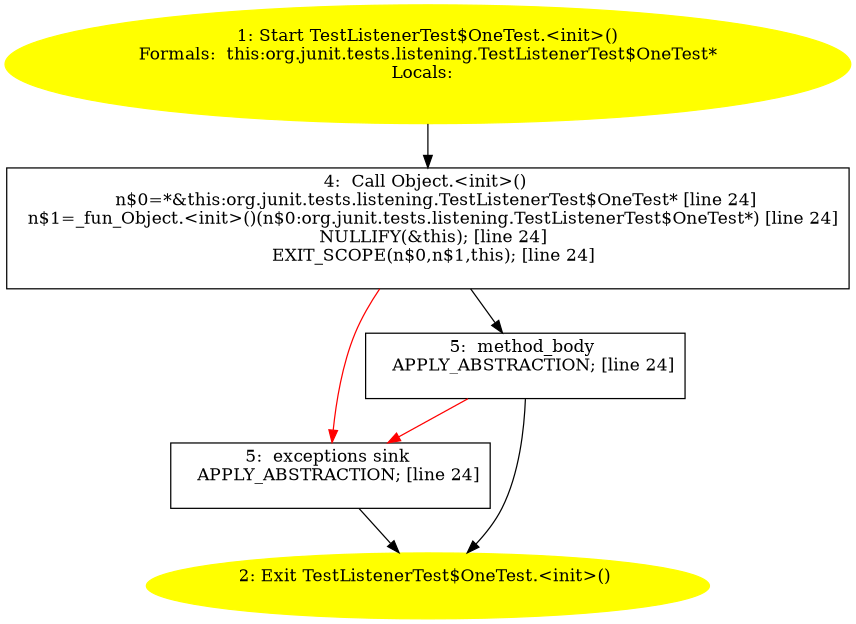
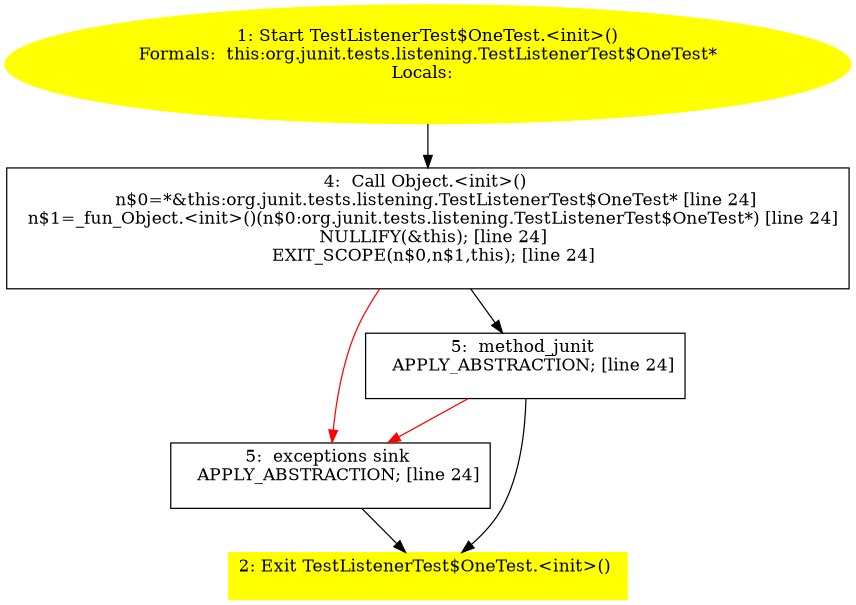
(525, 366) -> (525, 366)
(428, 586) -> (428, 576)
